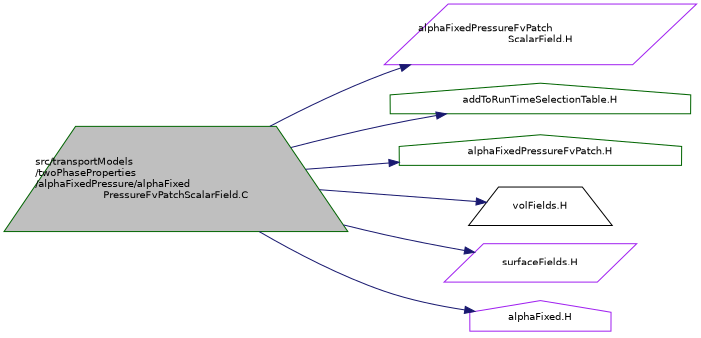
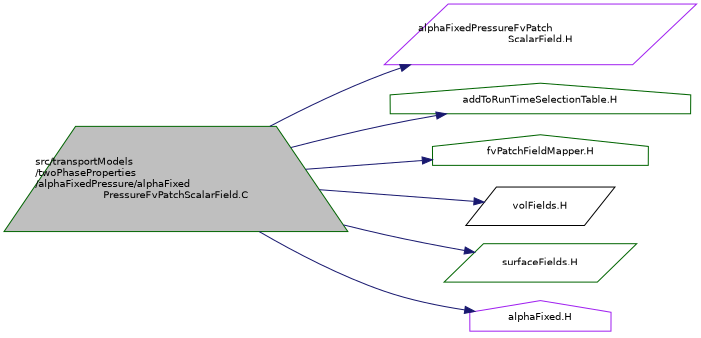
(540, 152) -> (540, 152)
(540, 206) -> (540, 206)
(540, 263) -> (540, 263)
